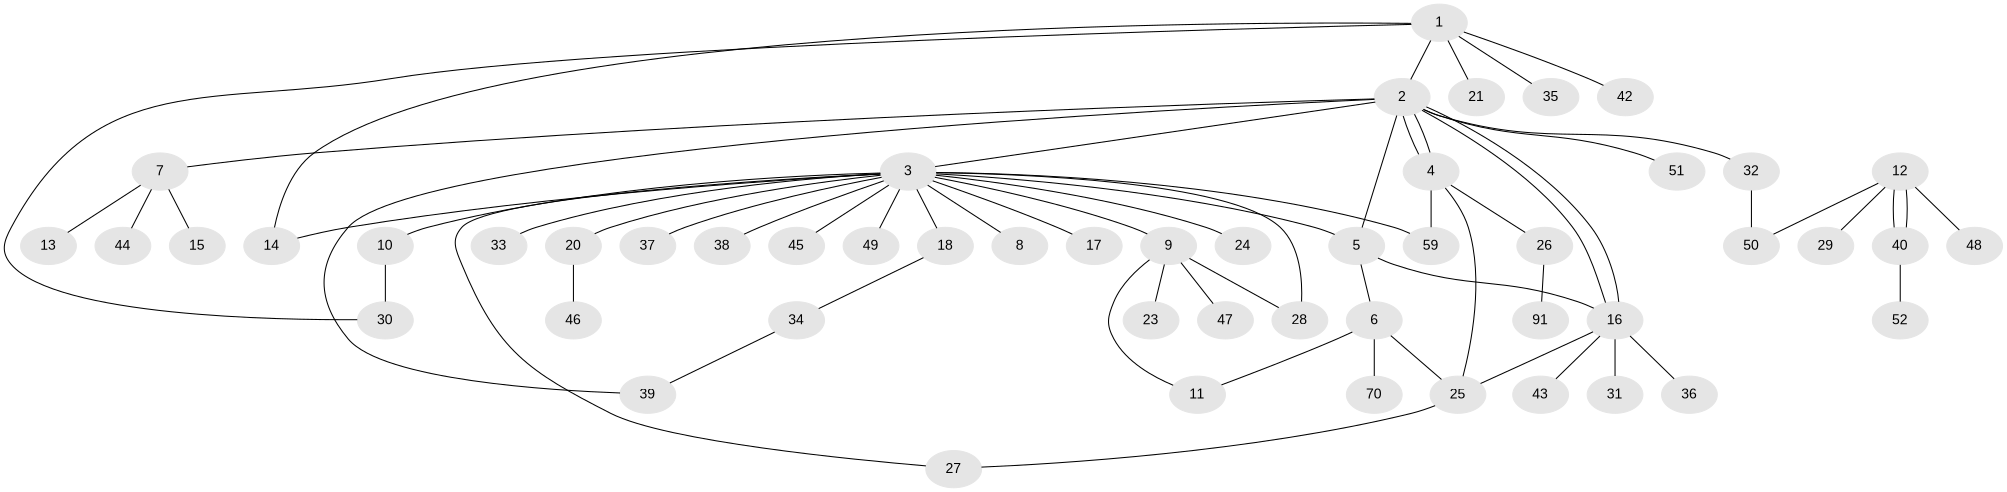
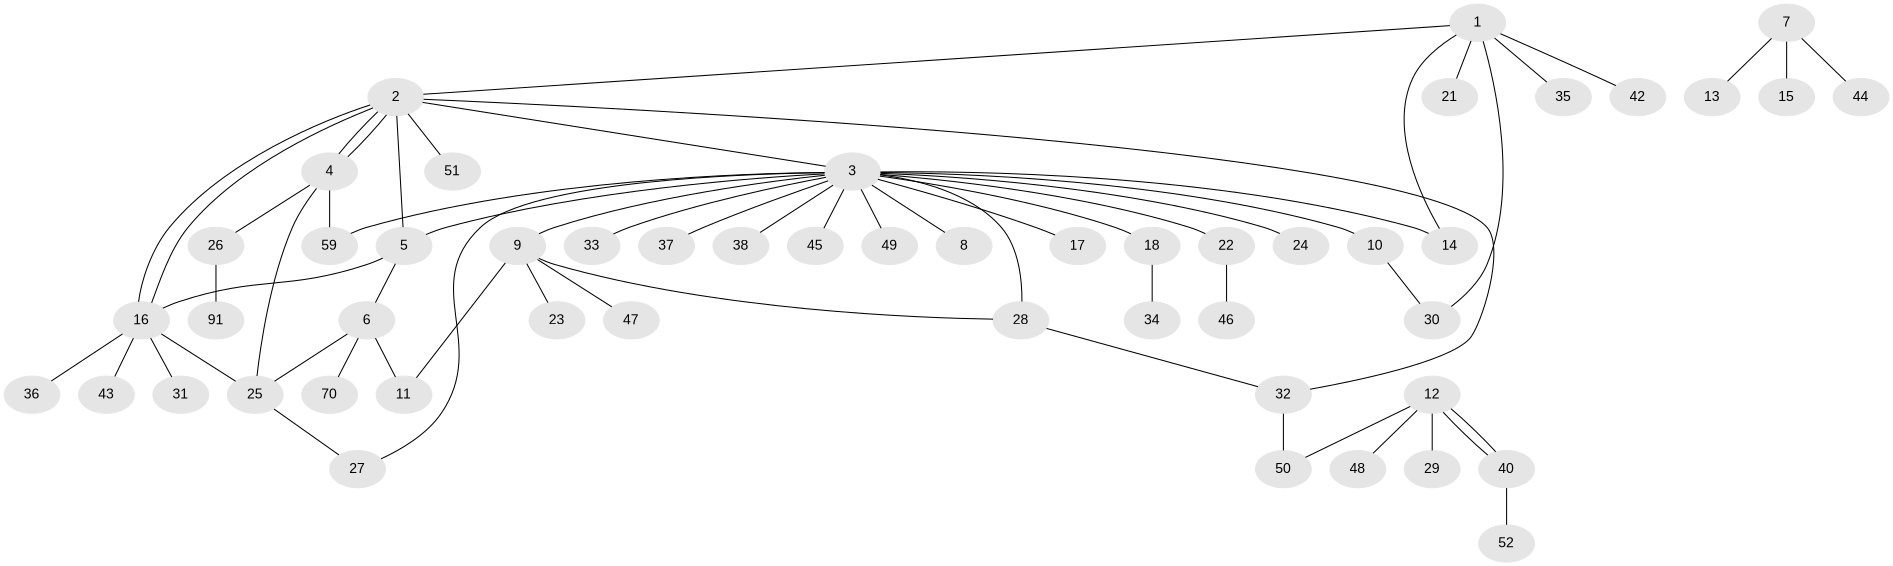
(780, 123) -> none
(573, 246) -> (1227, 246)
none -> (1152, 358)
(648, 395) -> none
